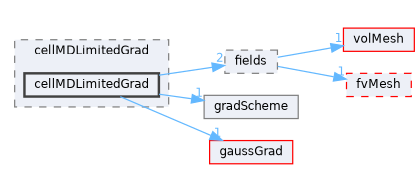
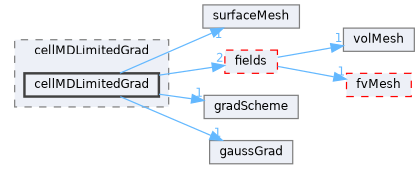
none -> (251, 16)
(379, 40) -> (379, 40)
(251, 62) -> (251, 62)
(251, 152) -> (251, 152)
